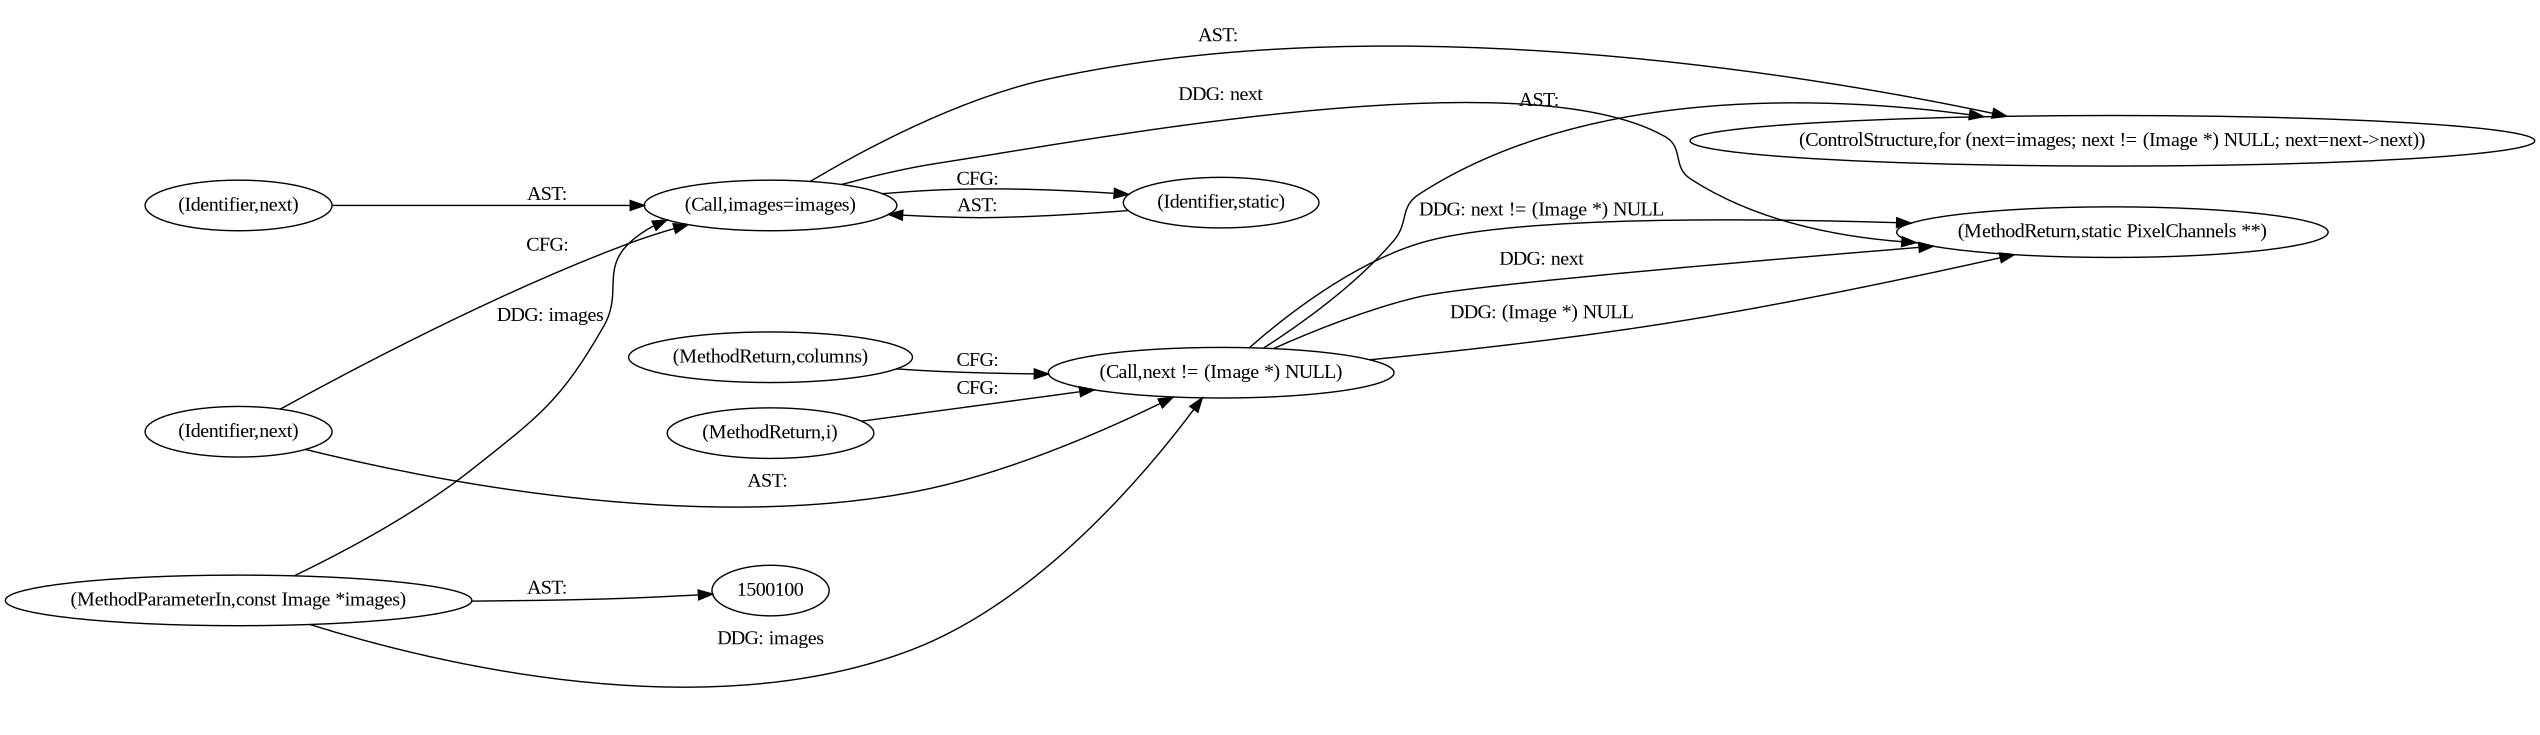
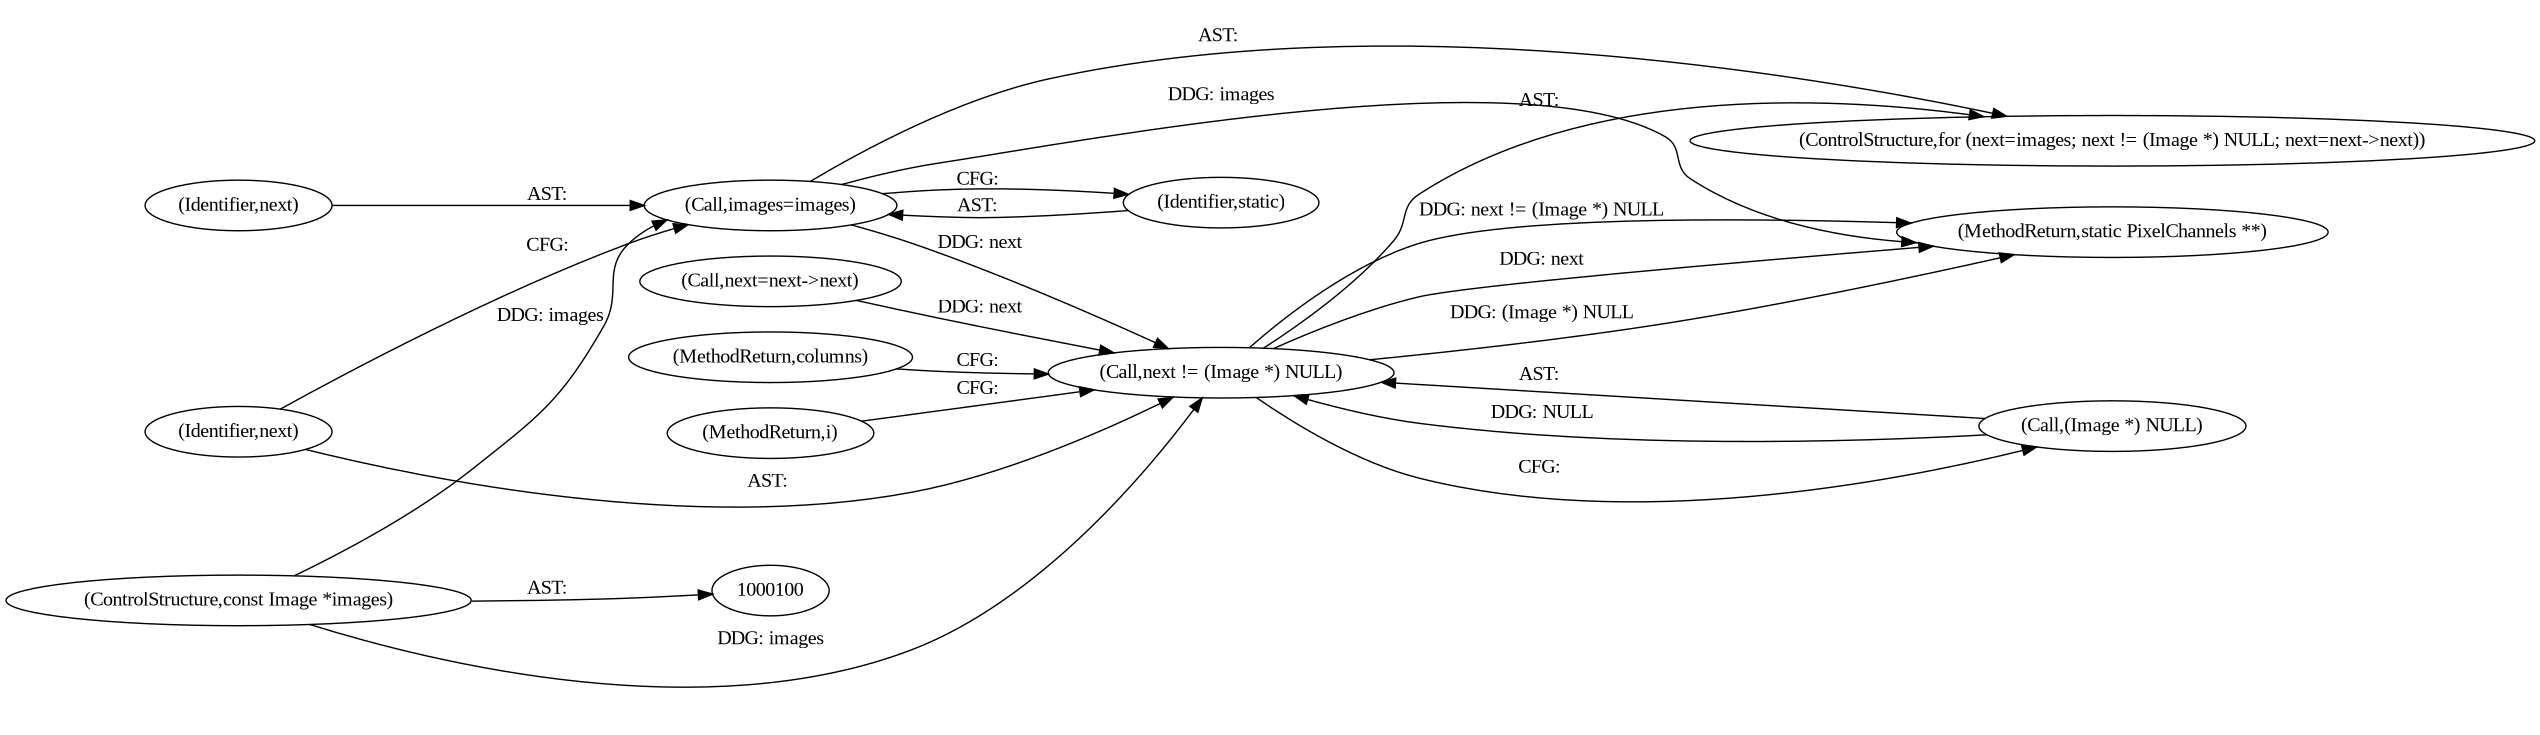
(1221, 95) -> (1221, 95)
none -> (1005, 278)
none -> (771, 281)
none -> (2112, 426)
(771, 591) -> (771, 591)
(239, 600) -> (239, 600)
